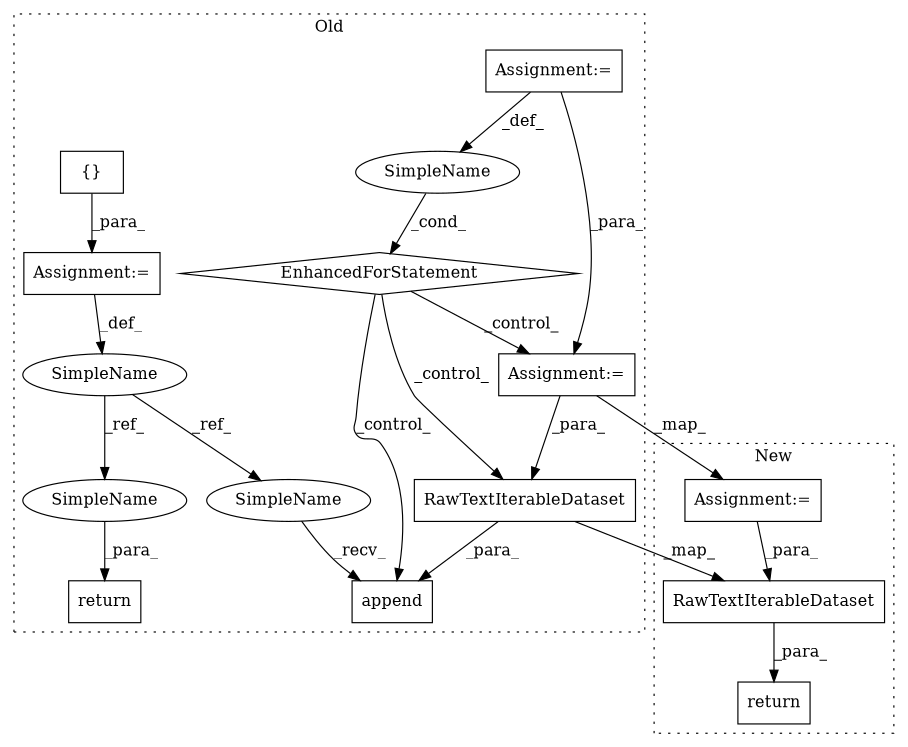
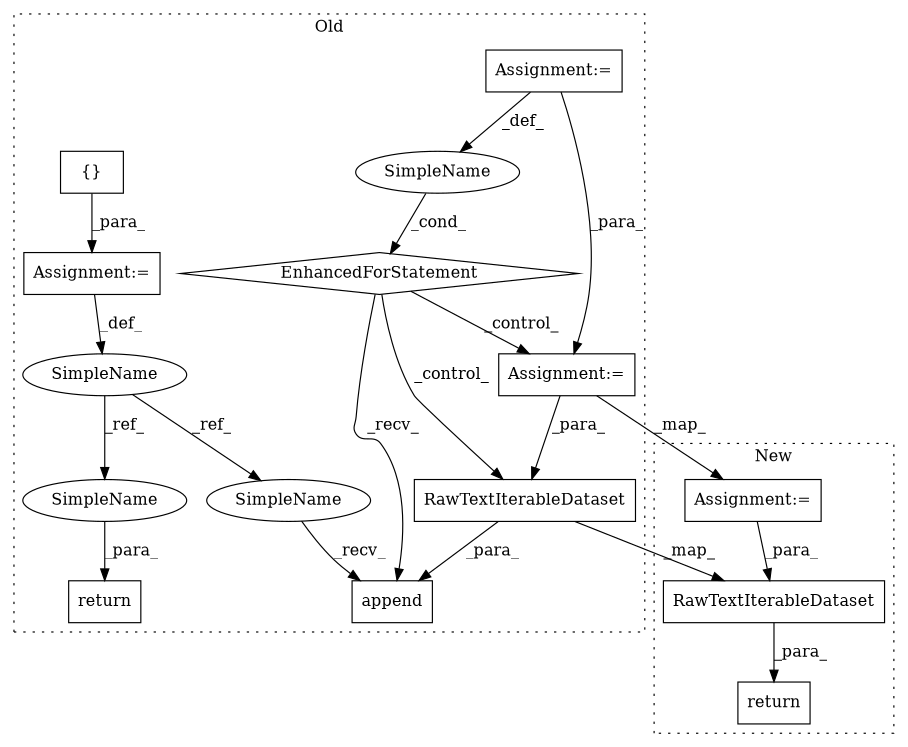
(393, 425) -> (393, 425)
